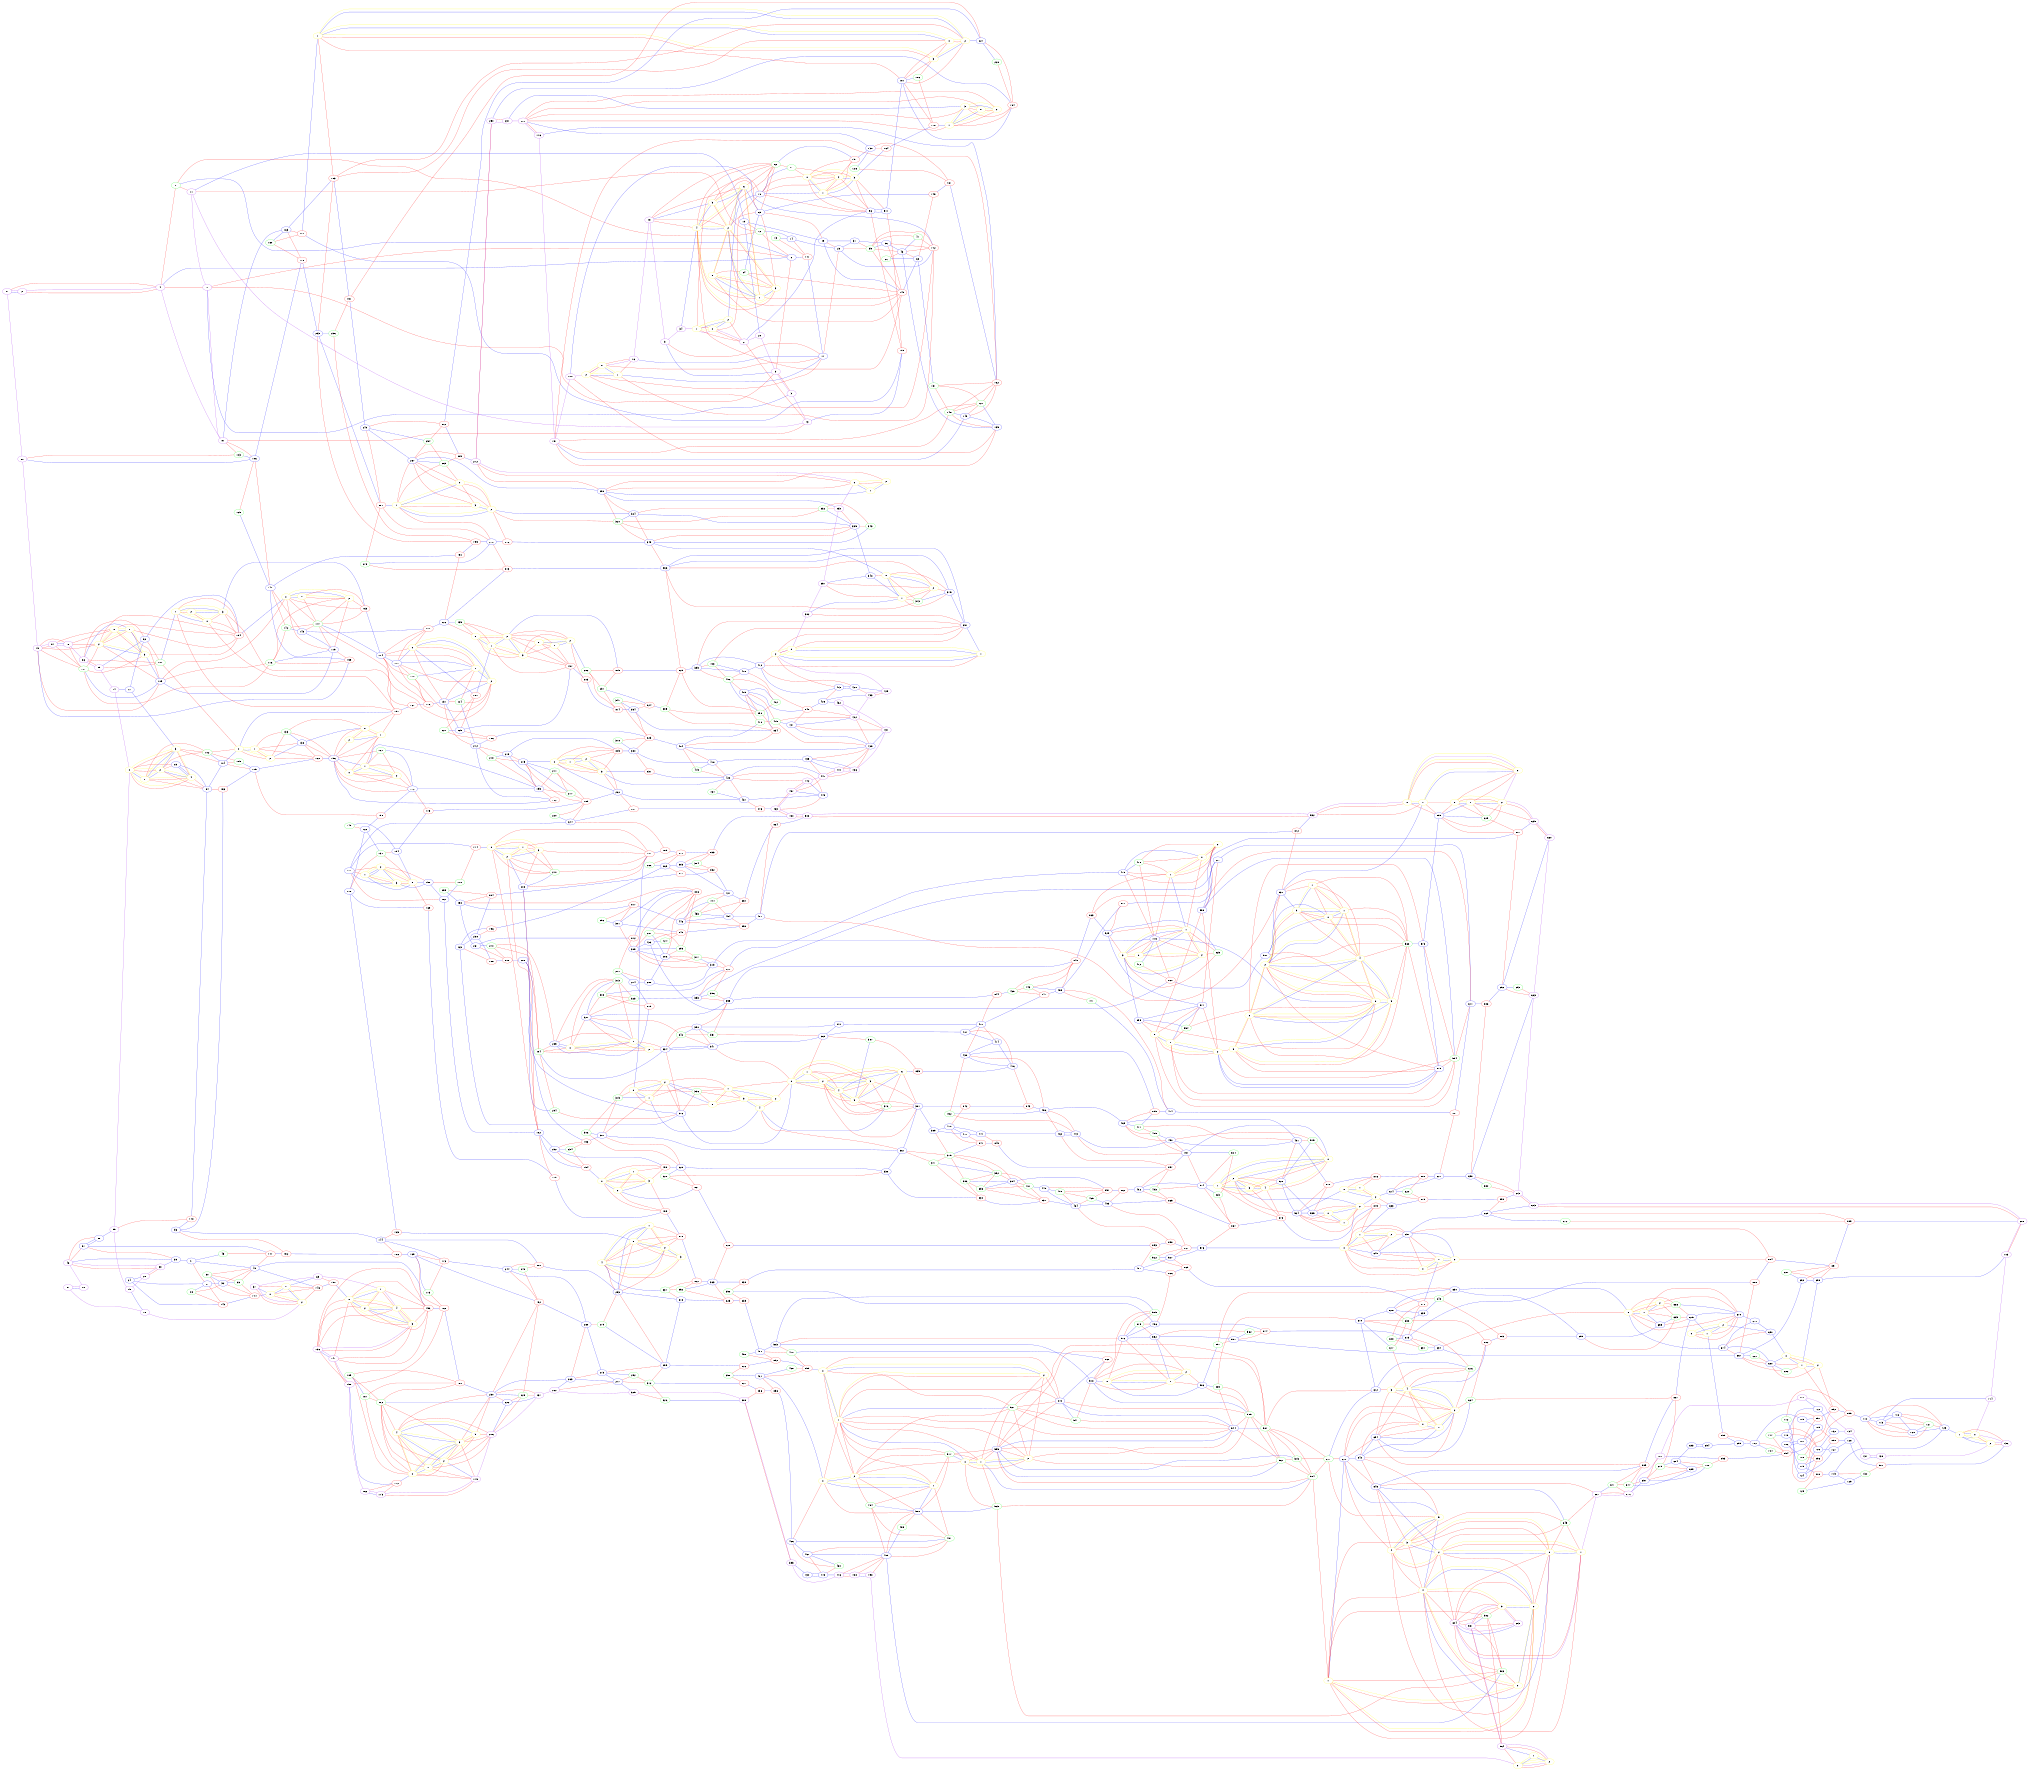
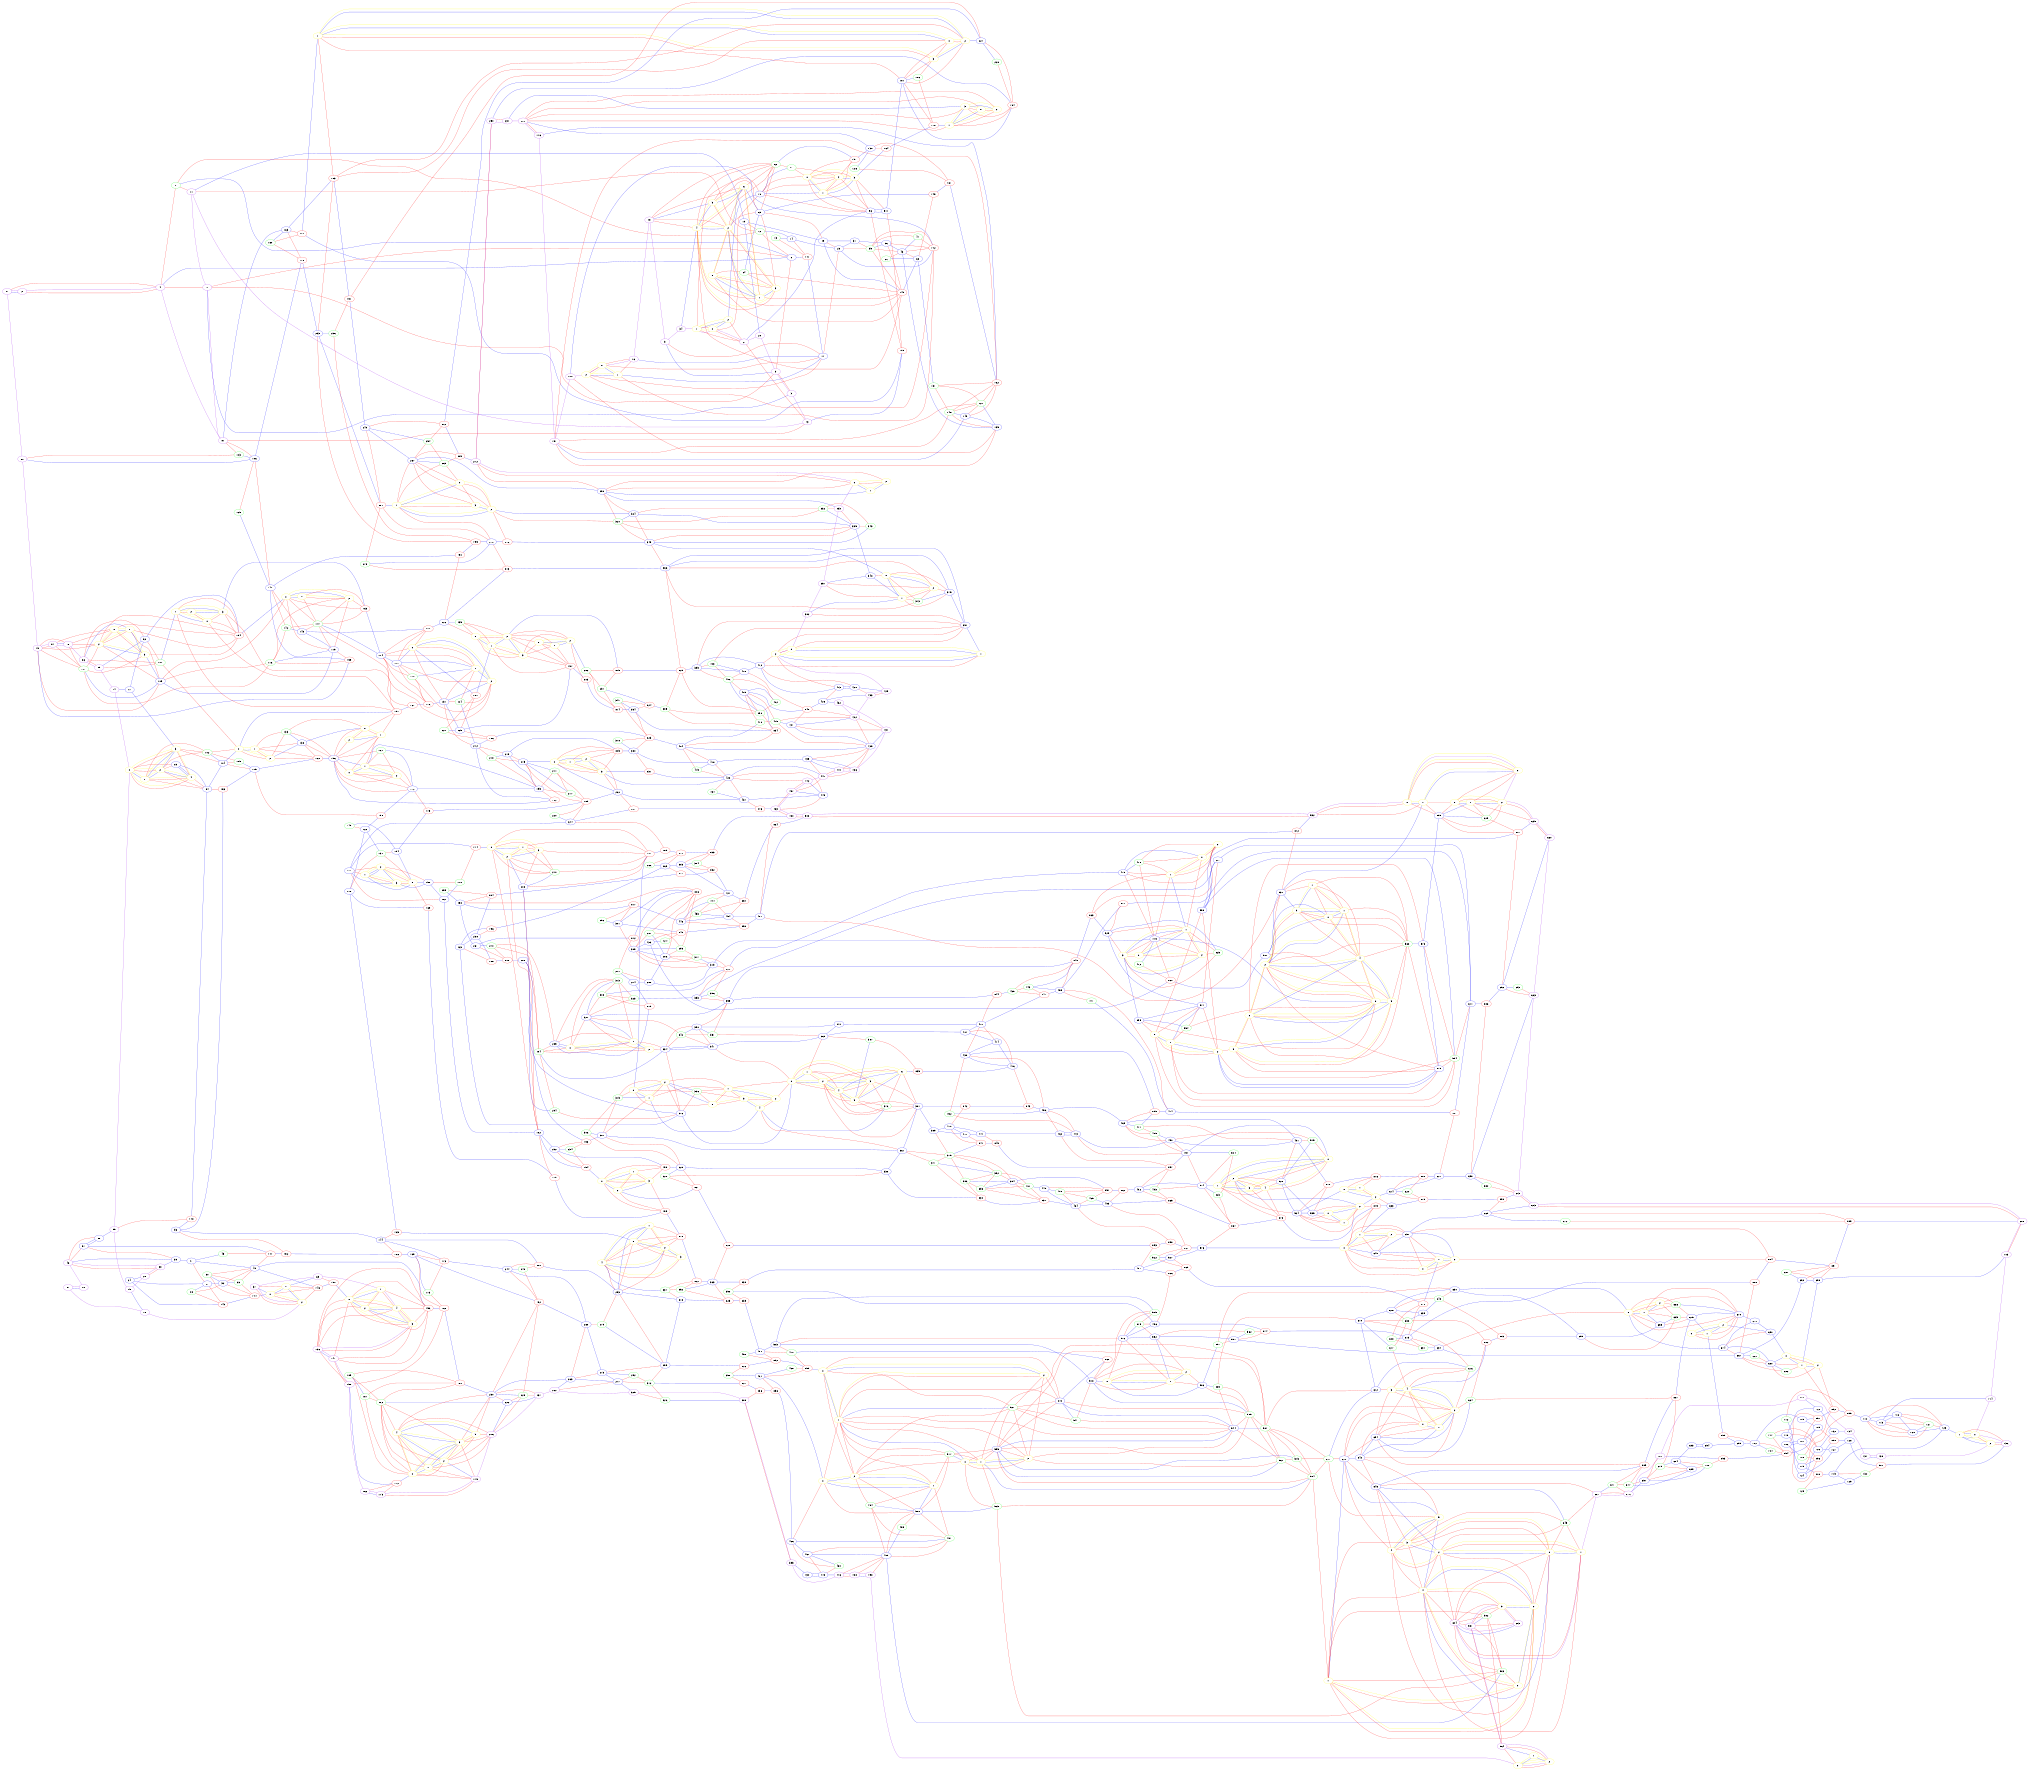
(1388, 852) -> (1388, 852)
(1057, 981) -> (1057, 981)
